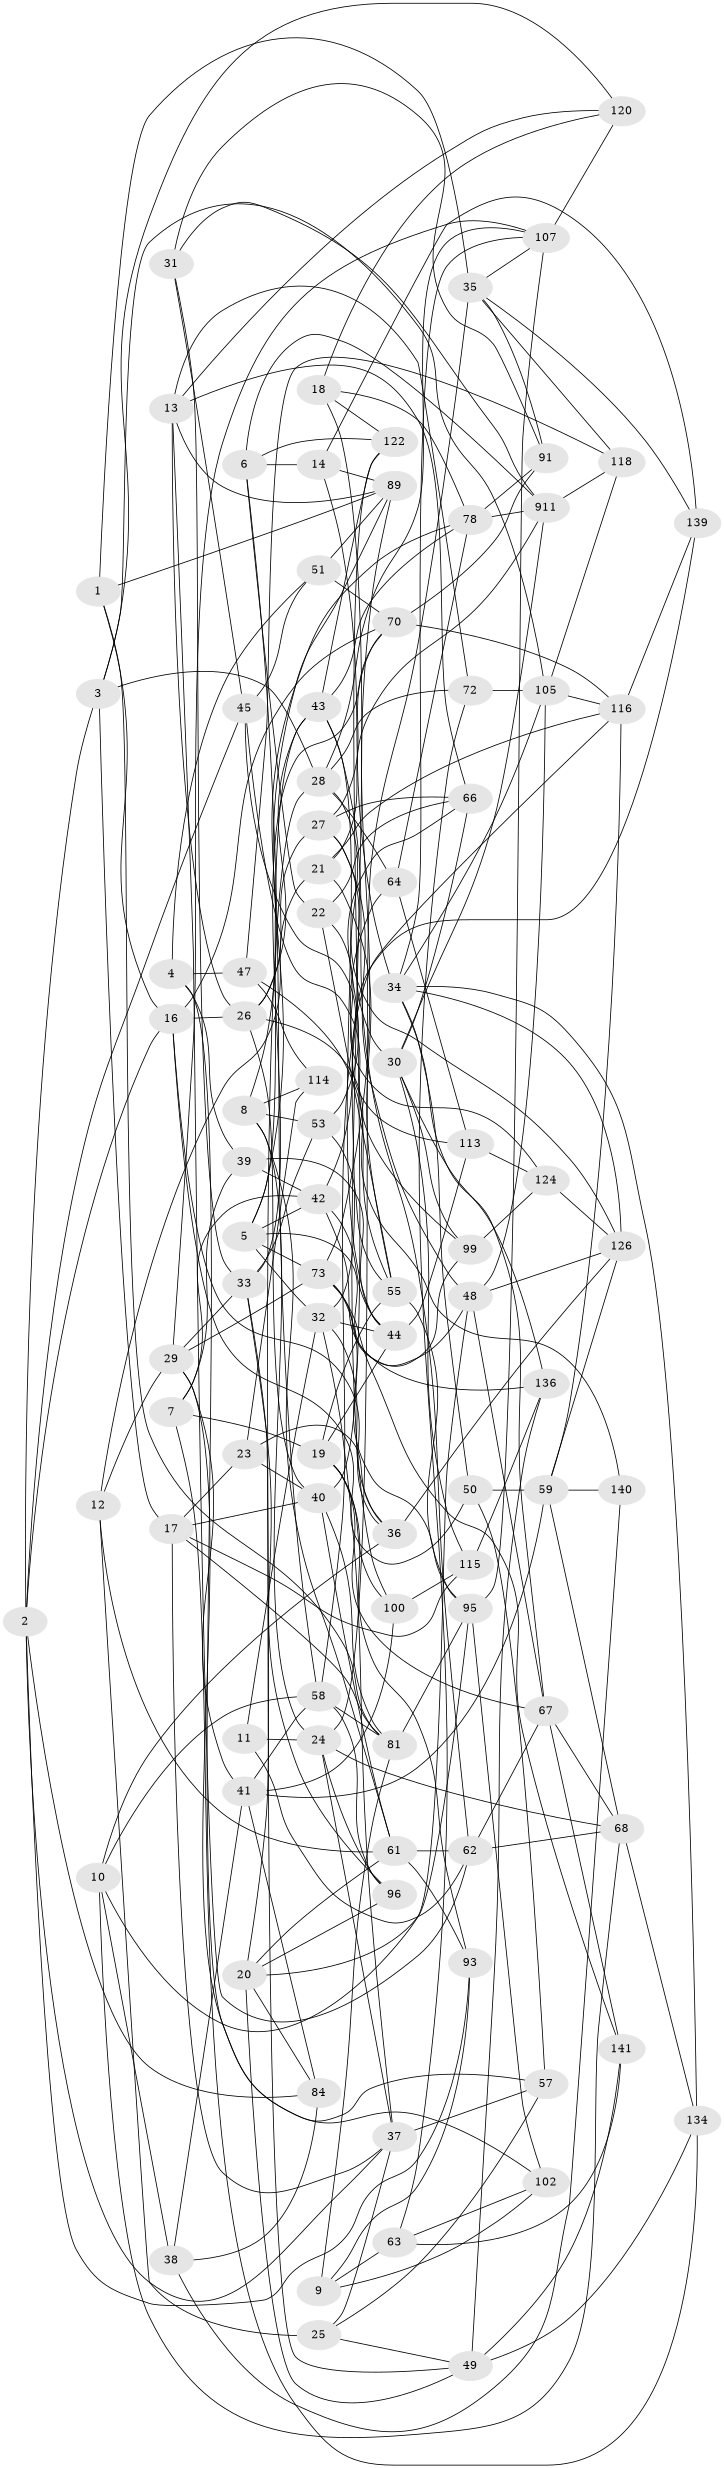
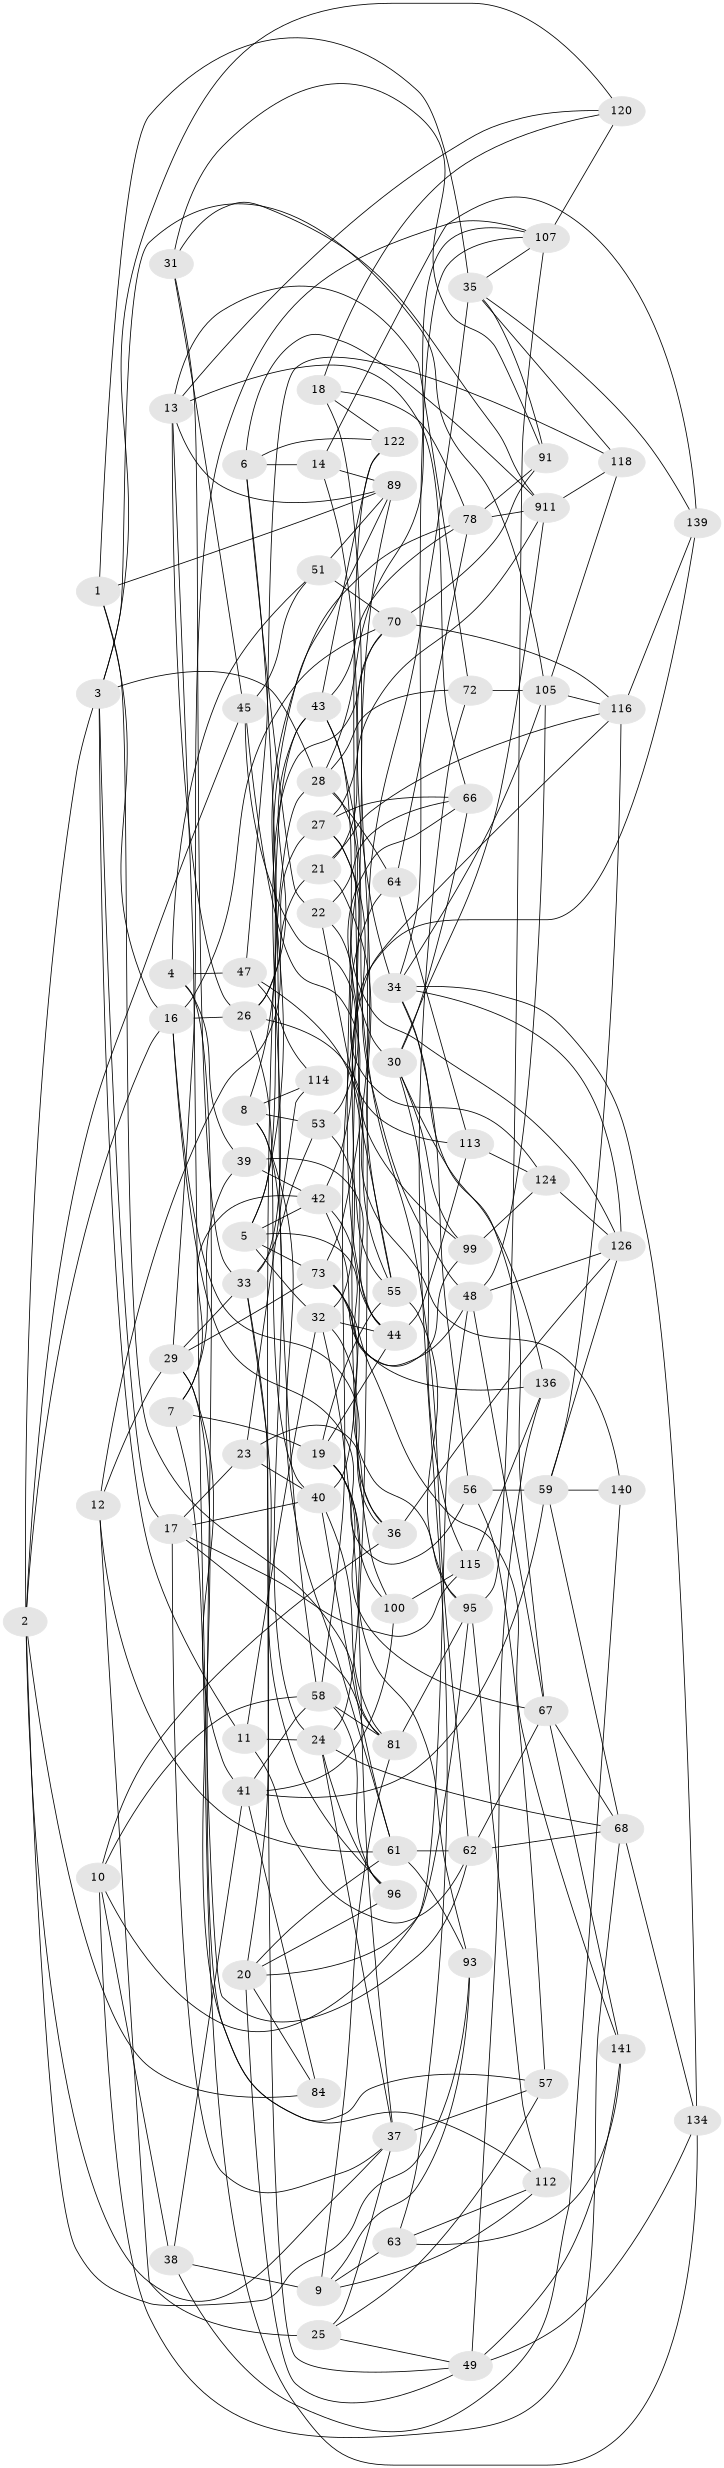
none -> (113, 1228)
(470, 1490) -> (470, 1490)
(546, 2182) -> (546, 2182)
(285, 2211) -> (240, 2275)
